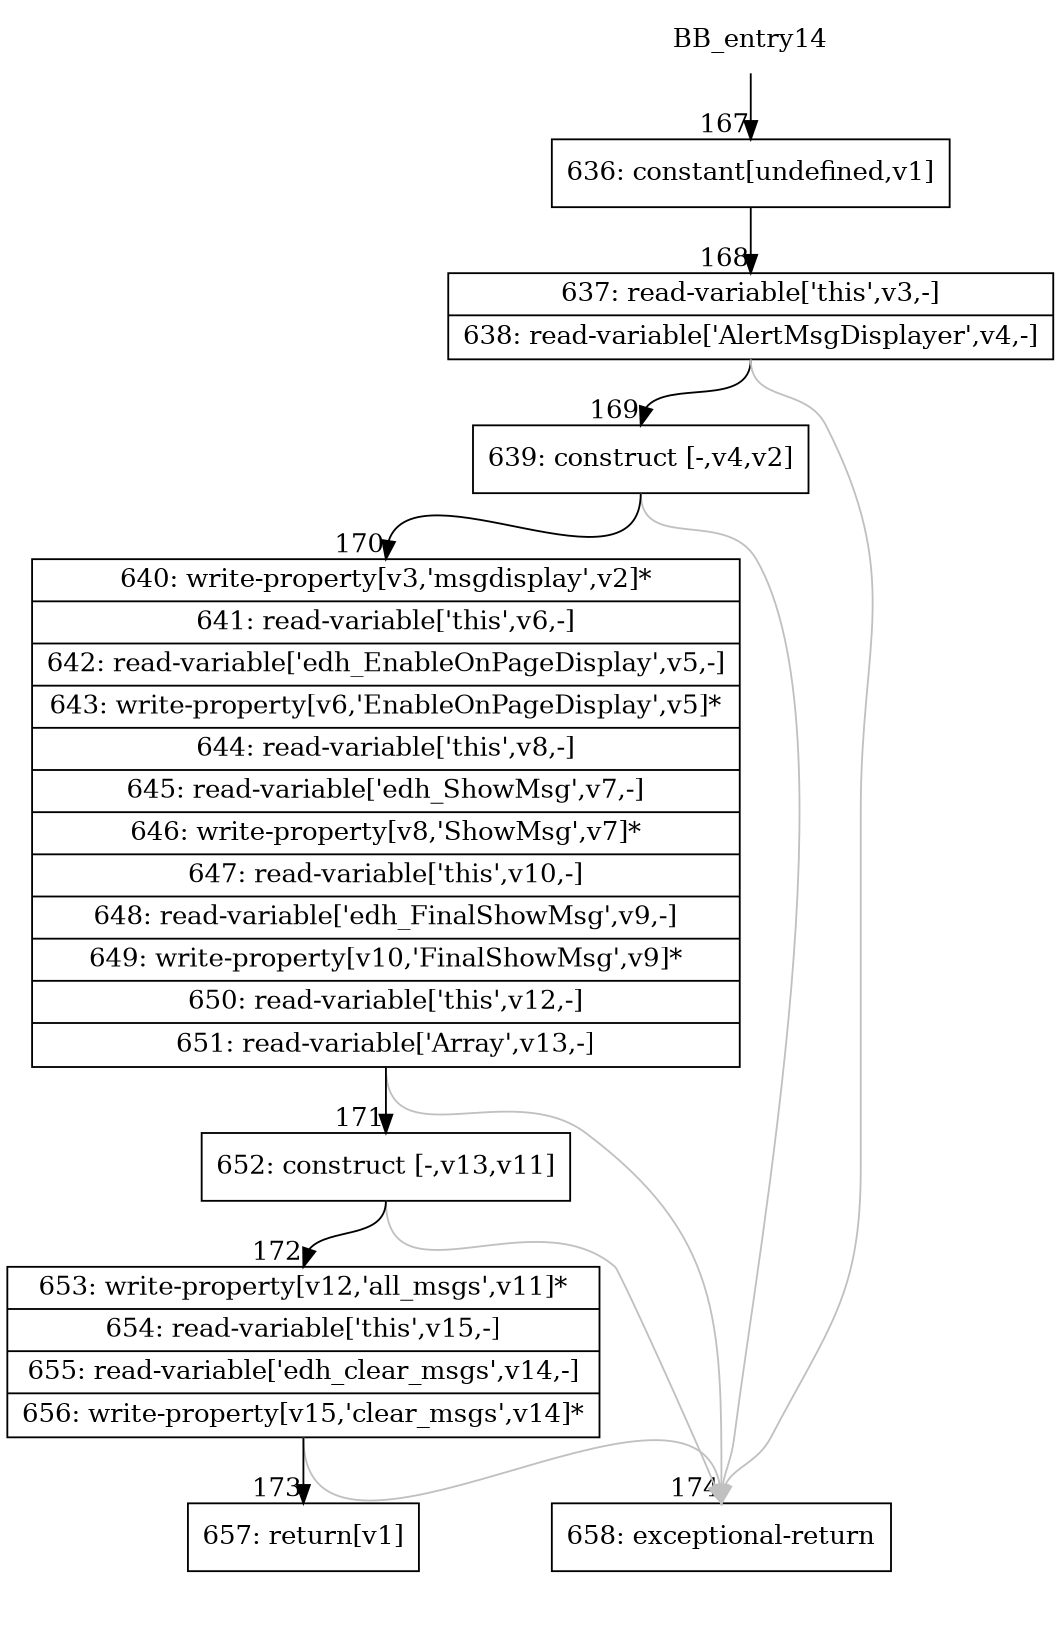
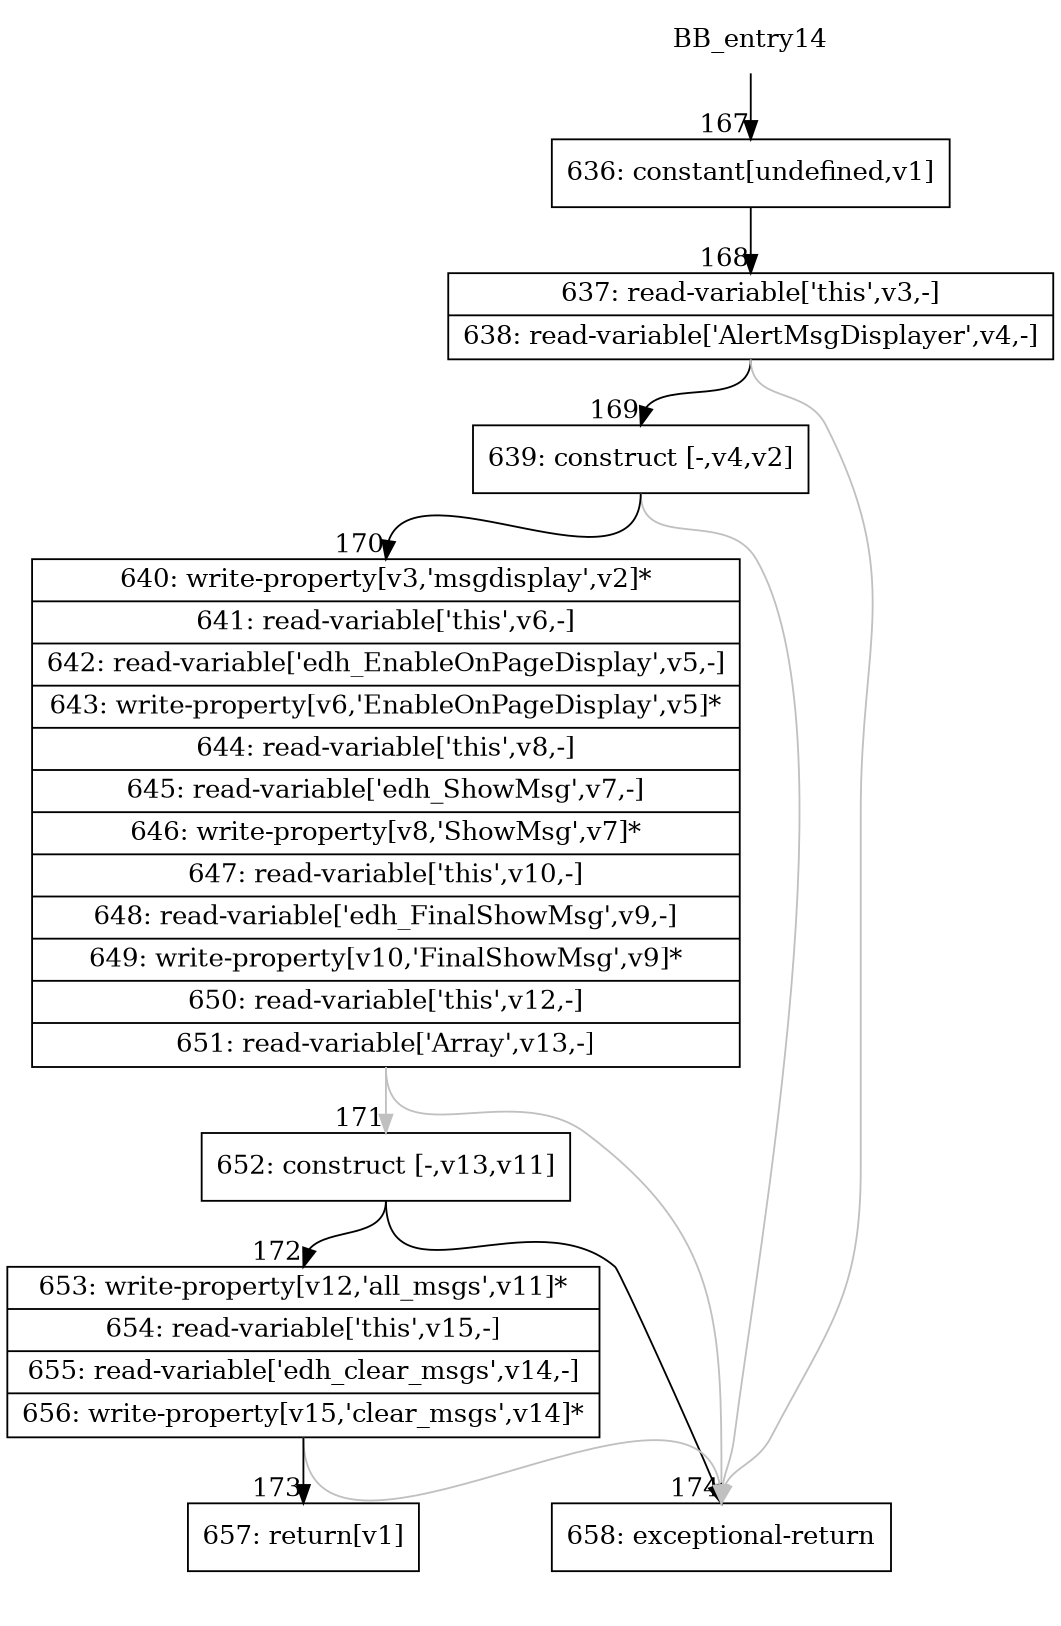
(386, 1091) -> (386, 1091)
(604, 1261) -> (604, 1261)
